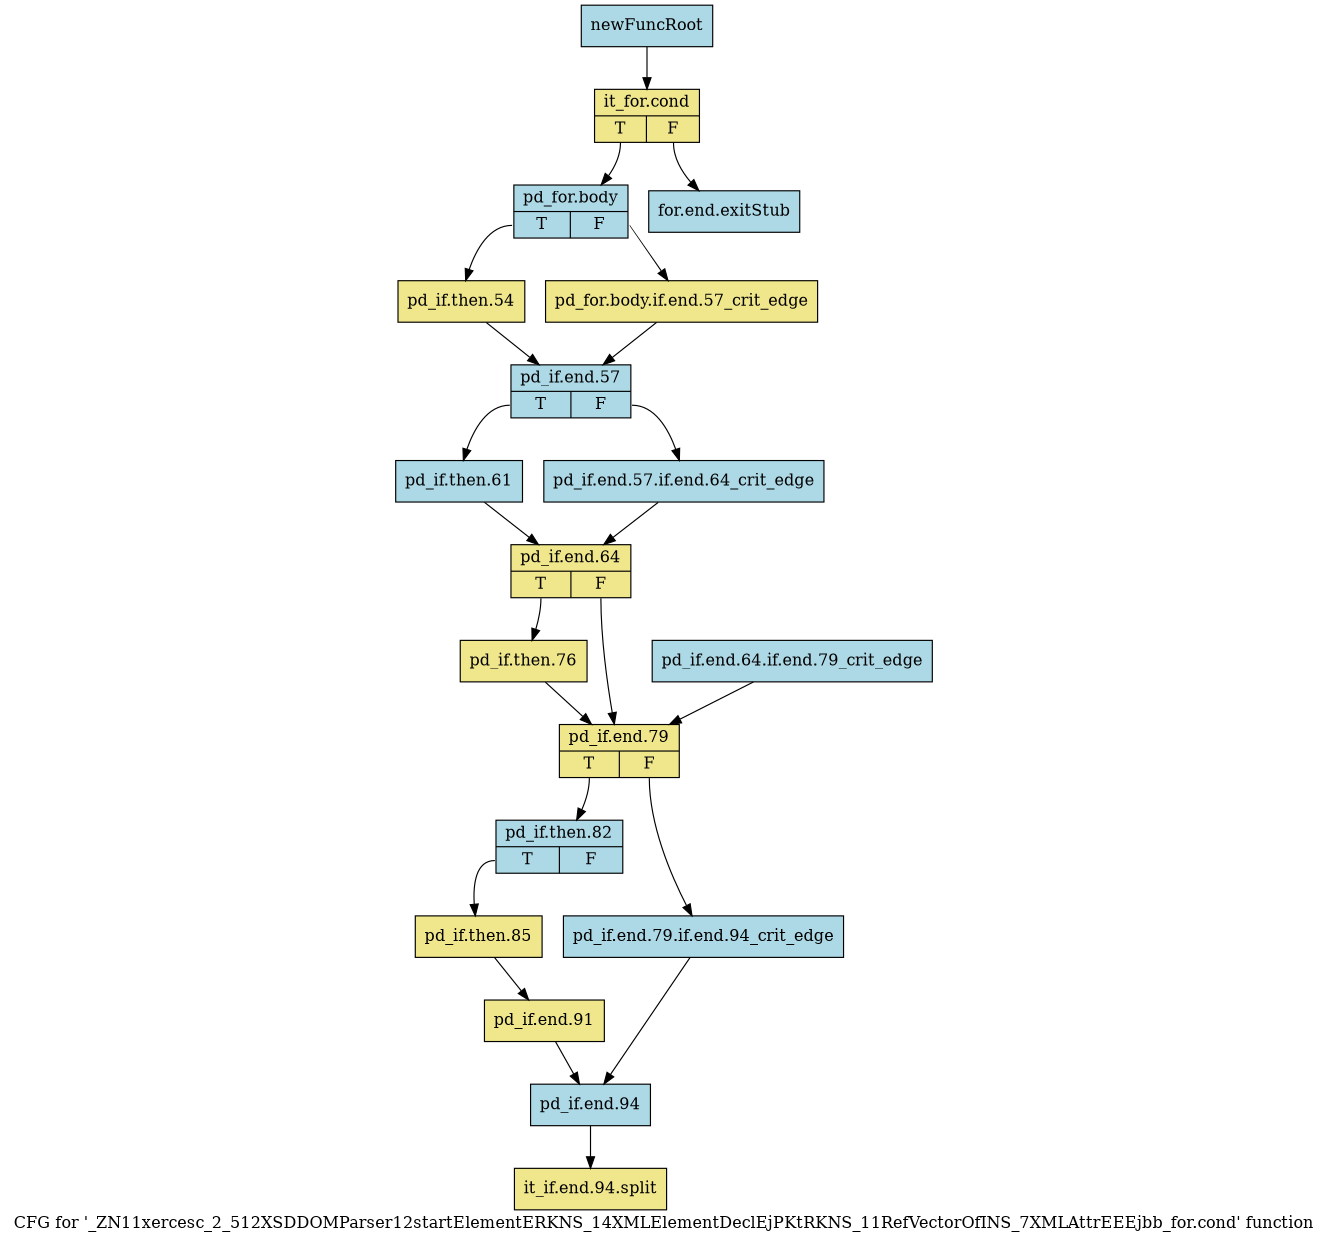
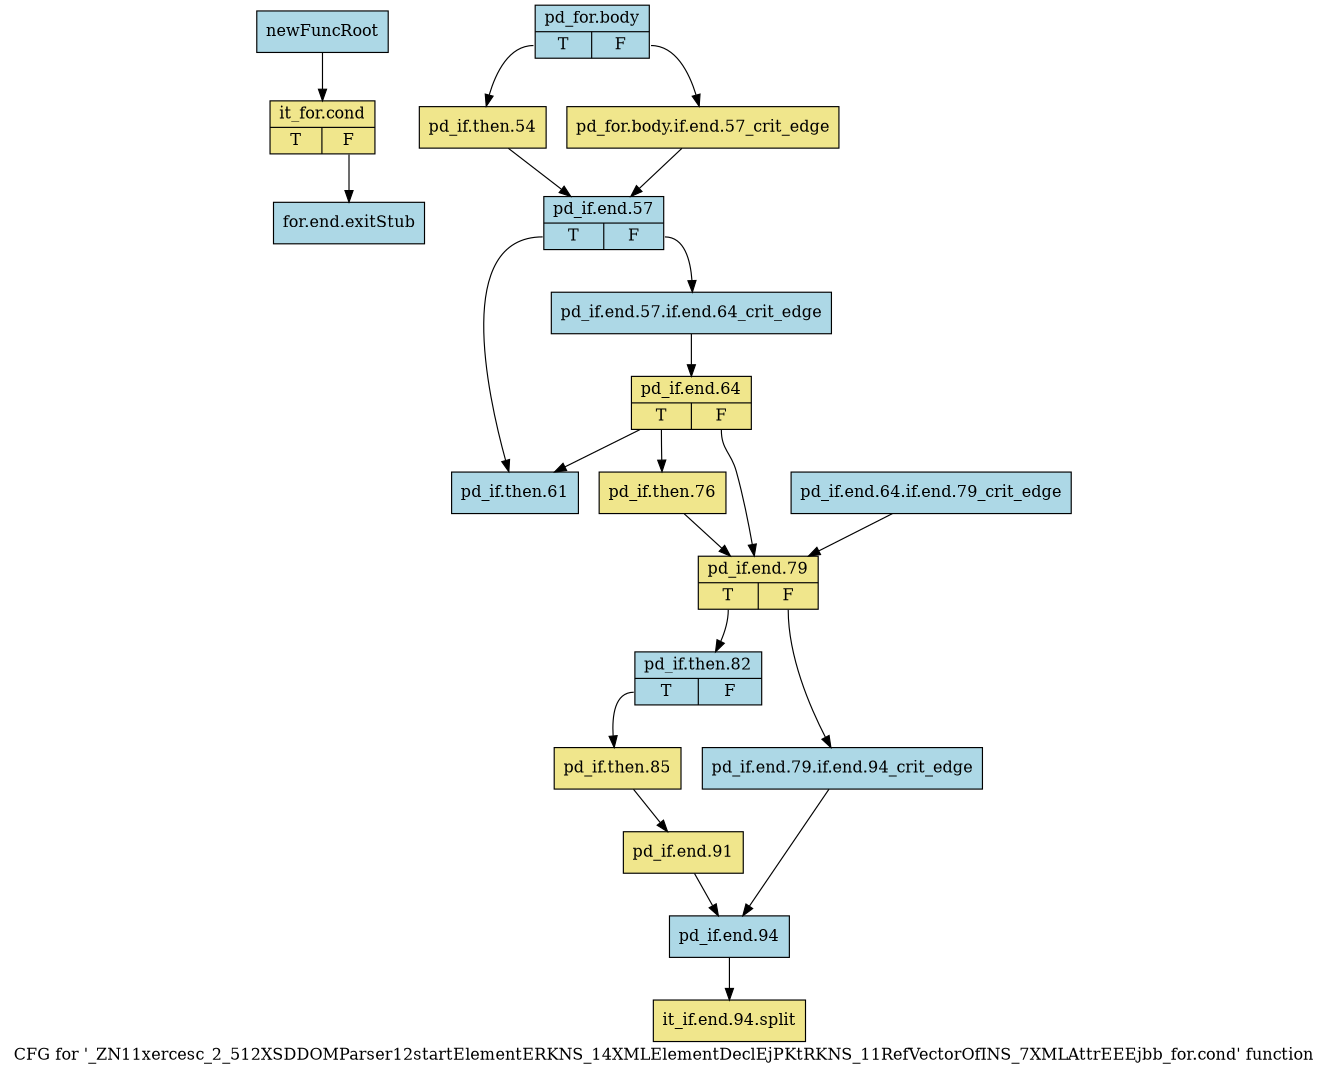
(617, 160) -> none
(507, 520) -> (602, 448)
